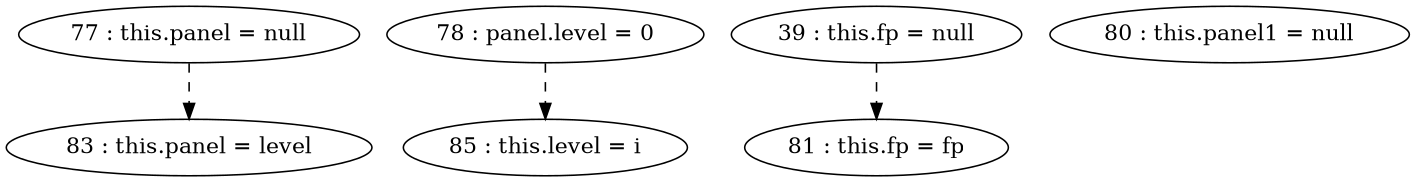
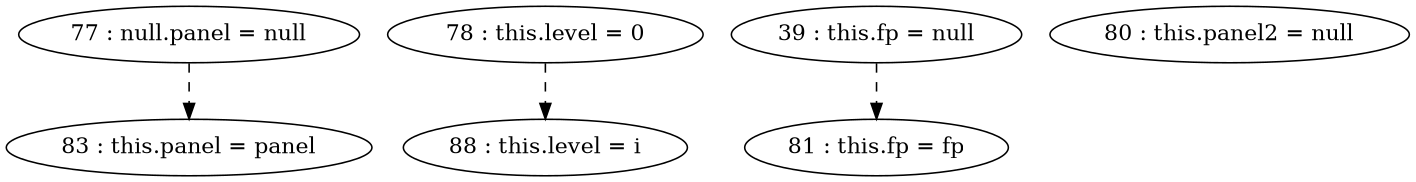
(189, 35) -> (189, 35)
(545, 35) -> (545, 35)
(1230, 35) -> (1230, 35)
(189, 148) -> (189, 148)
(545, 148) -> (545, 148)
